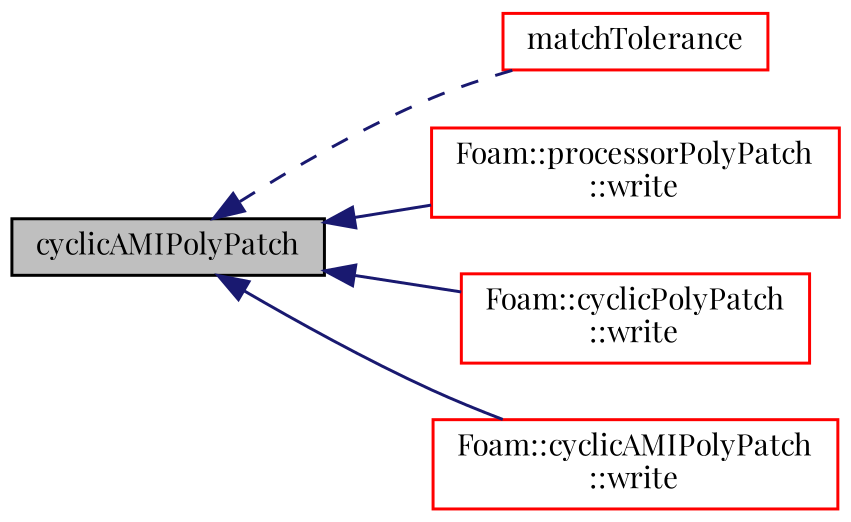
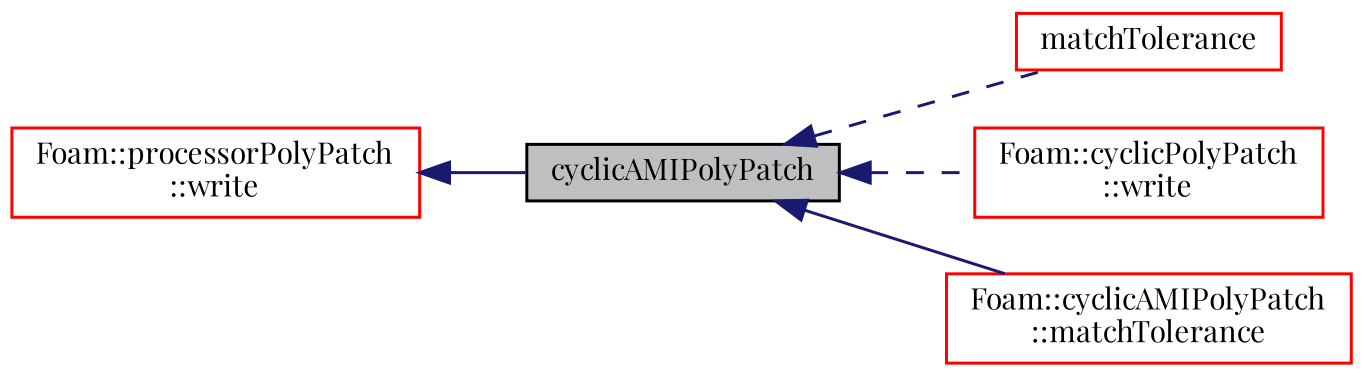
(393, 211) -> (488, 173)
(408, 284) -> (922, 173)
(635, 464) -> (1149, 318)
